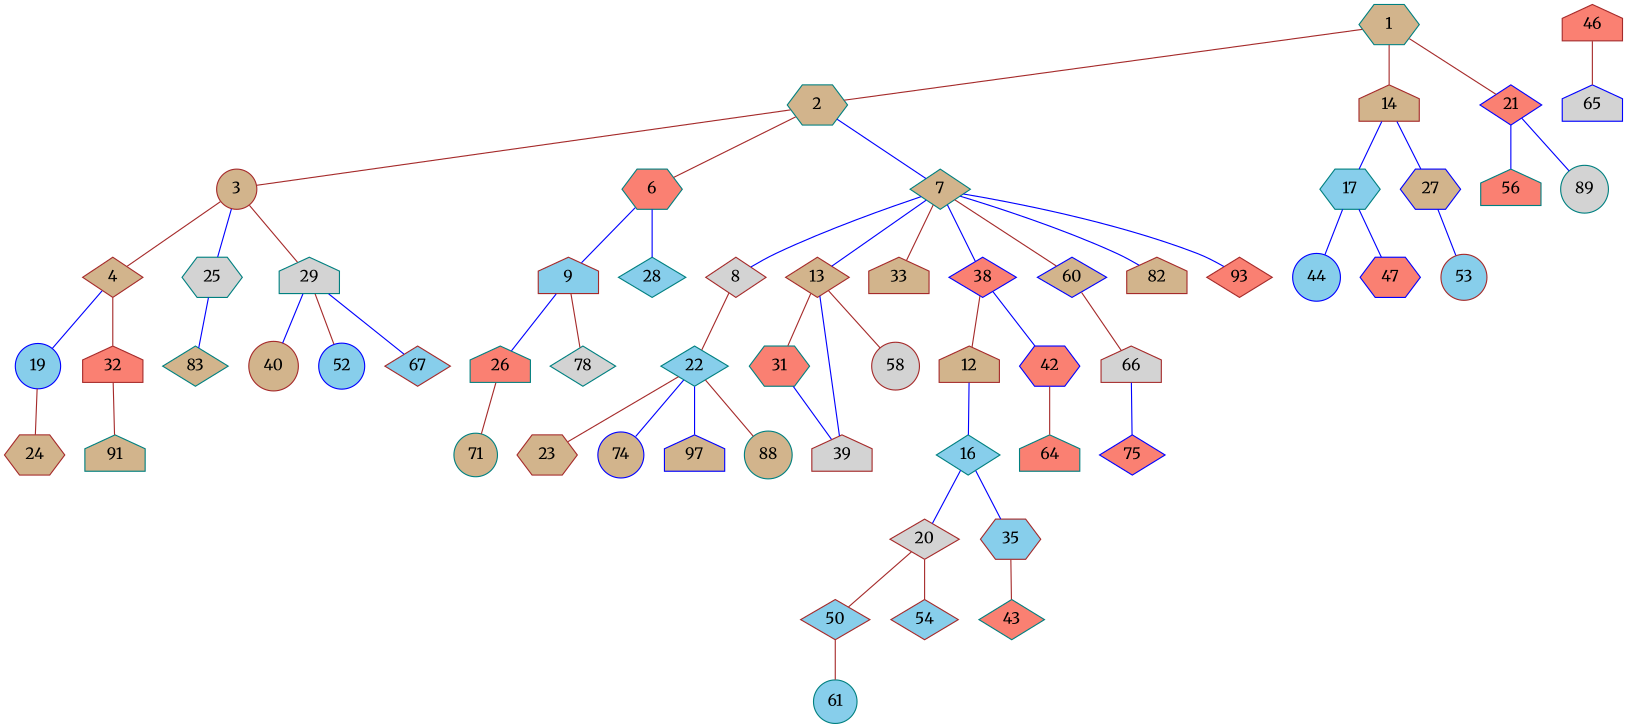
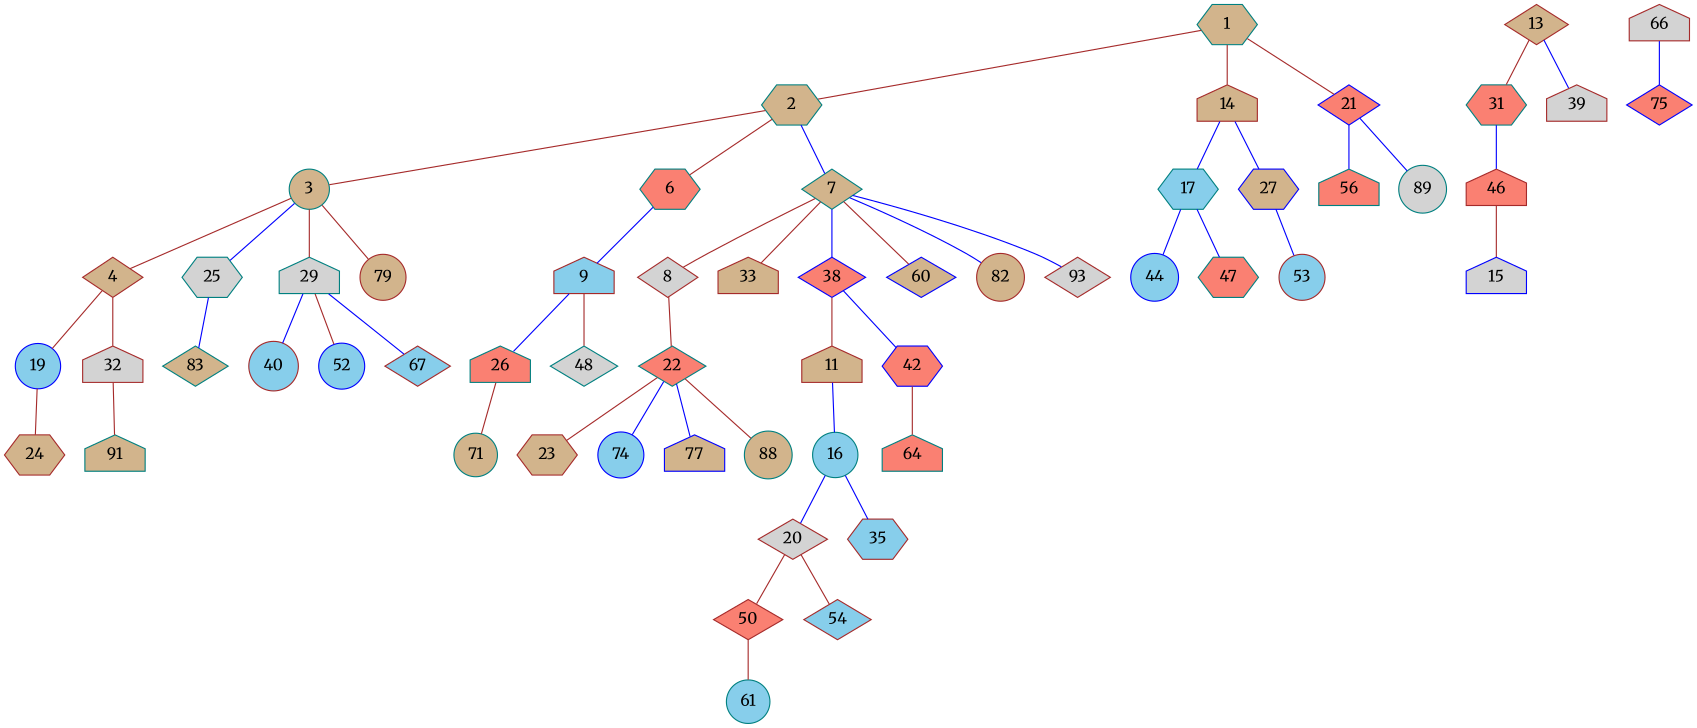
(1592, 105) -> (1496, 277)
(237, 189) -> (309, 189)
(834, 228) -> (749, 232)
(879, 233) -> none
none -> (383, 277)
(652, 277) -> none
(1157, 277) -> (1001, 277)
(1240, 277) -> (1078, 277)
(1390, 277) -> (1228, 277)
(77, 320) -> (77, 320)
(1101, 321) -> none
(113, 366) -> (113, 366)
(274, 366) -> (274, 366)
(583, 366) -> (584, 366)
(695, 366) -> (672, 366)
(896, 366) -> none
(969, 366) -> (832, 366)
(812, 413) -> (1496, 147)
(621, 455) -> (621, 455)
(695, 455) -> (695, 455)
(968, 455) -> (835, 455)
(835, 620) -> (748, 620)
(1012, 620) -> none
